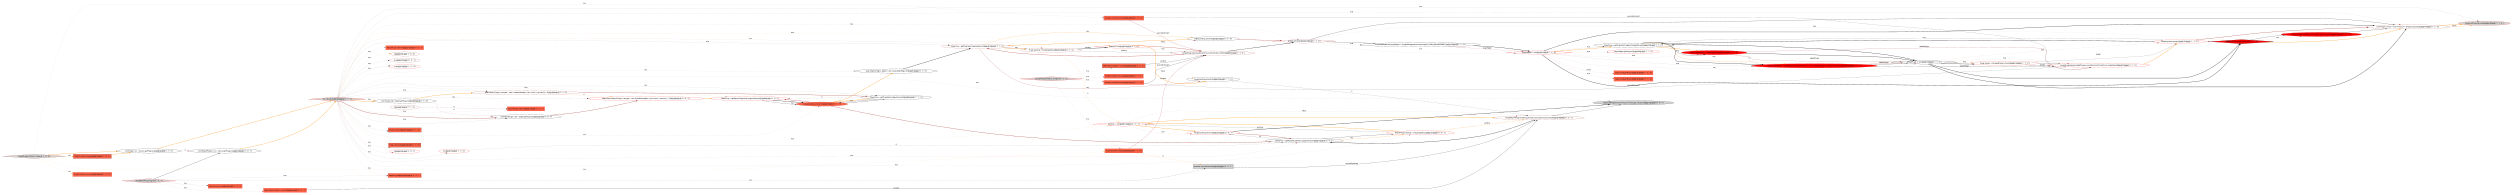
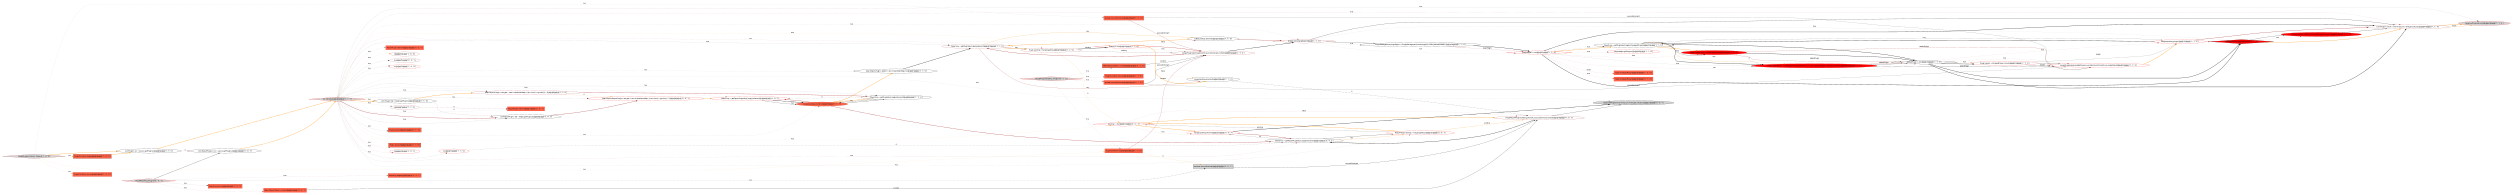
(351, 147) -> (368, 104)
